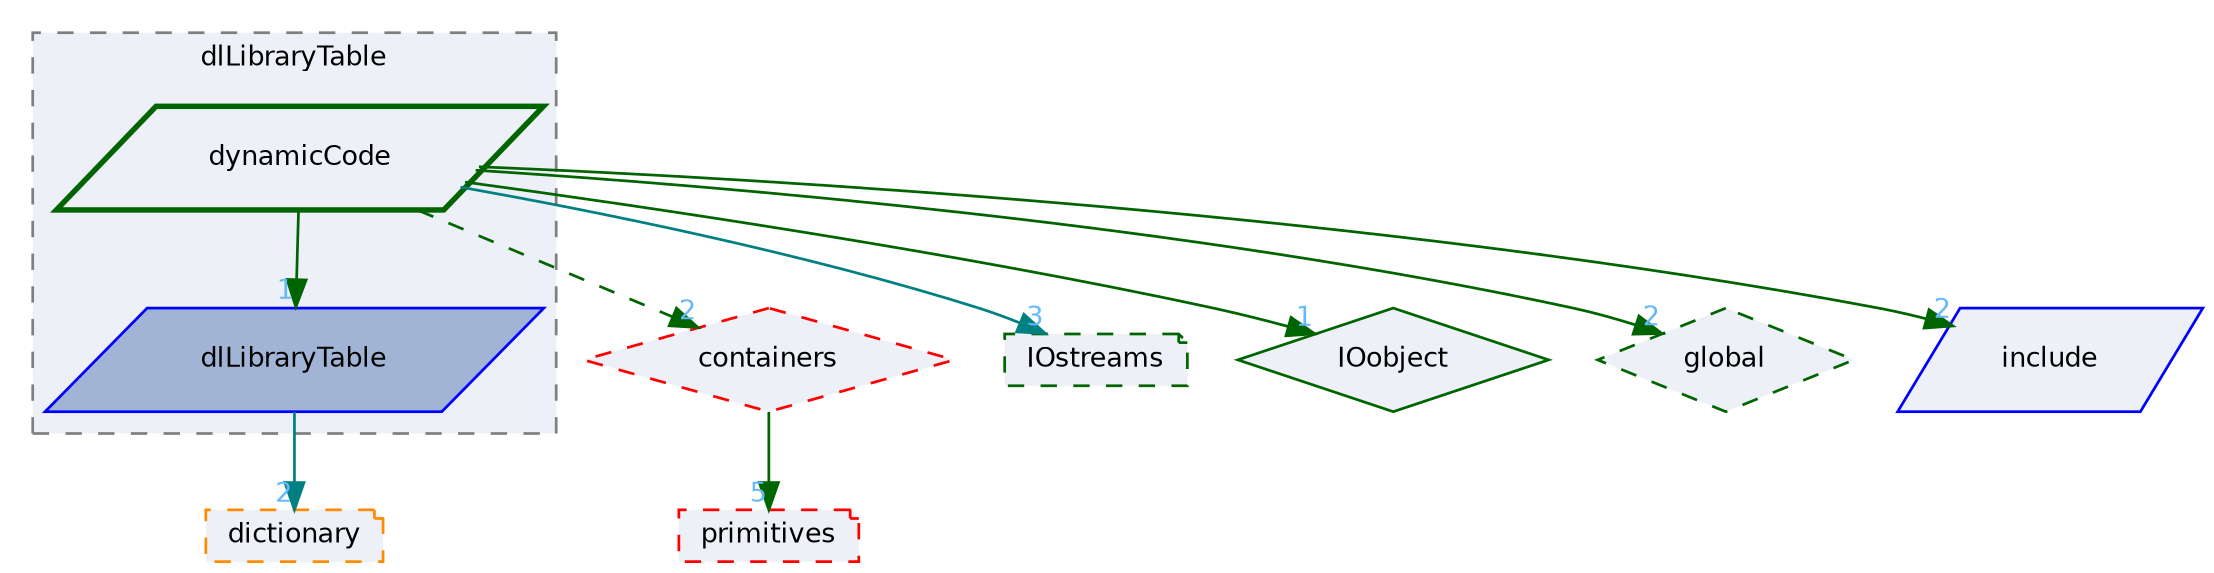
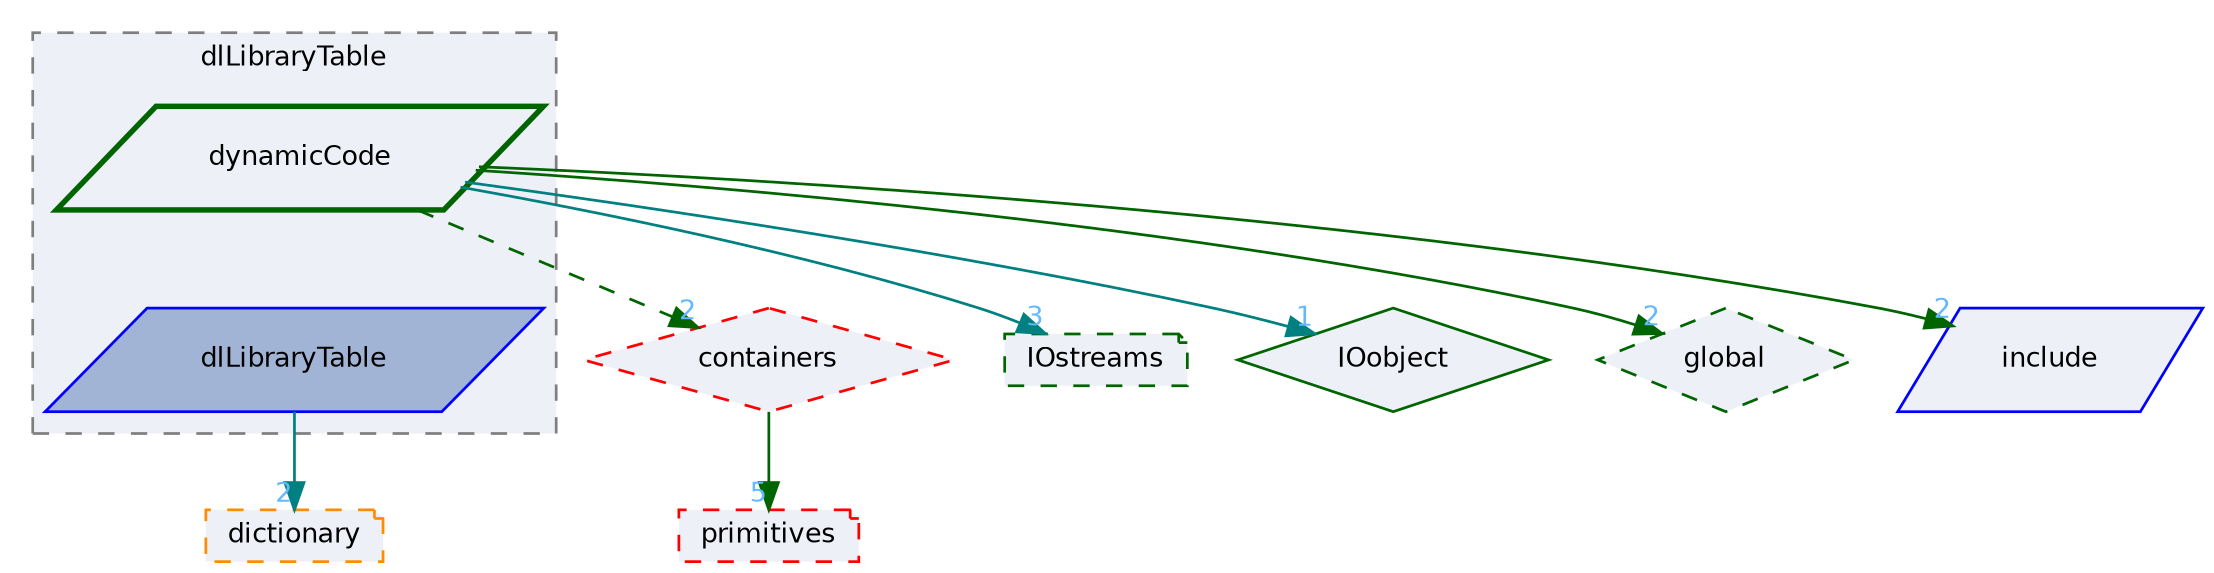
(298, 245) -> none
(878, 245) -> (878, 245)
